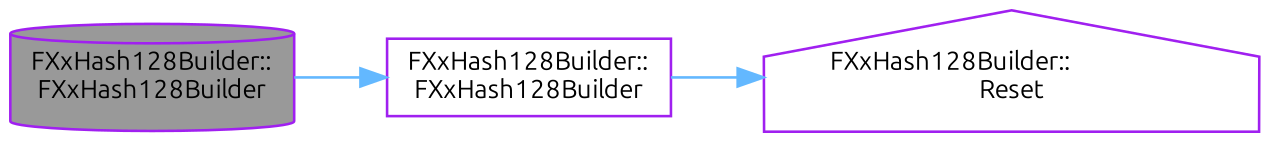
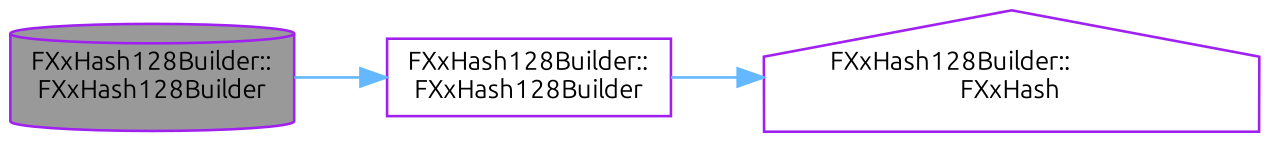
(1012, 77) -> (1012, 77)
